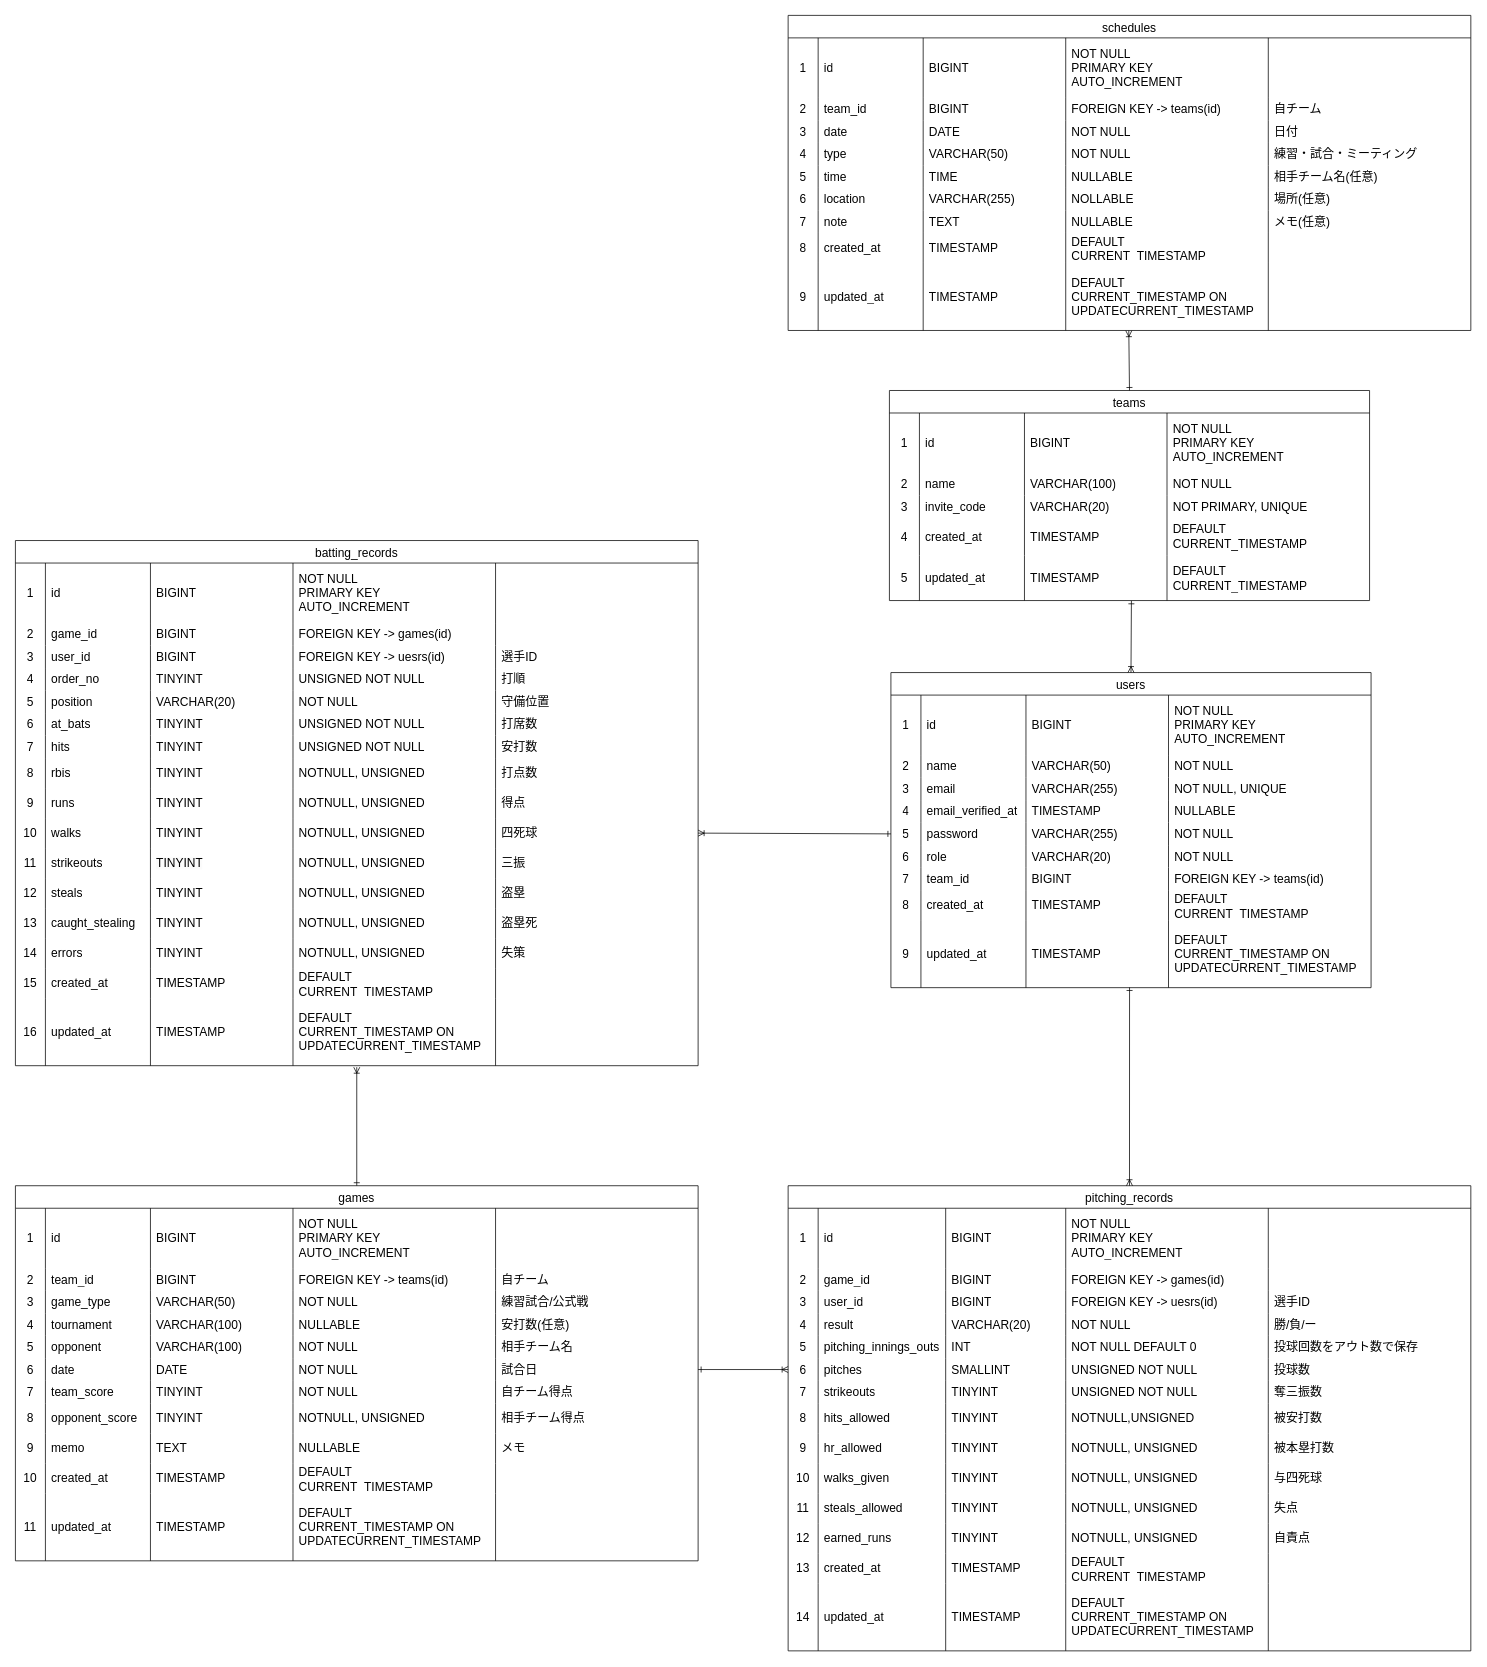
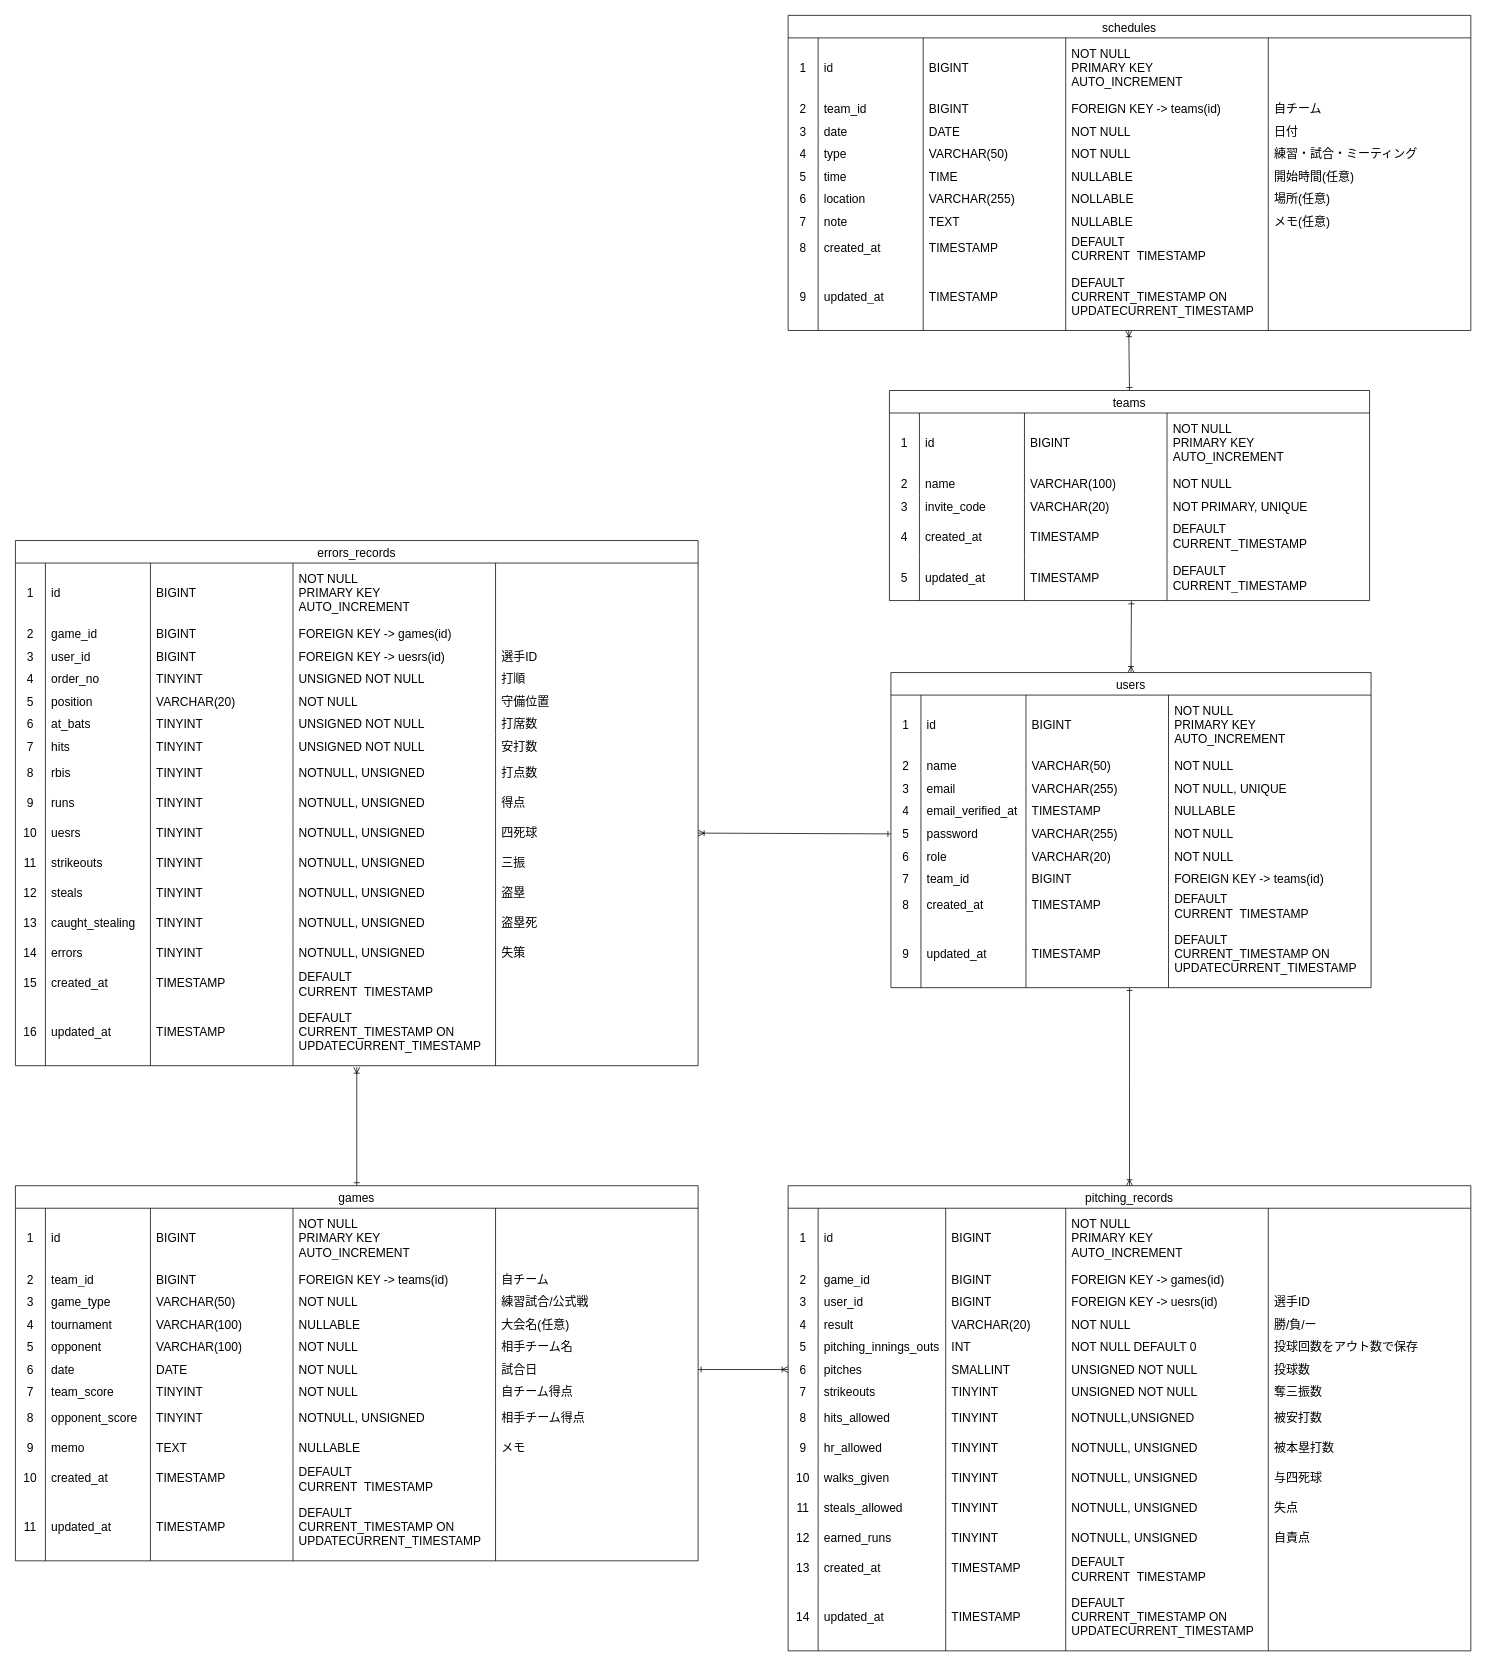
(1329, 177) -> (1317, 177)
(356, 553) -> (356, 553)
(67, 833) -> (68, 833)
(538, 1324) -> (538, 1324)
